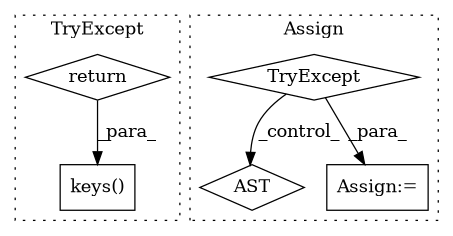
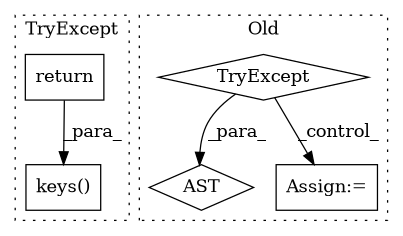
(314, 30) -> (263, 30)
(98, 77) -> (65, 77)
(299, 132) -> (237, 132)
(377, 132) -> (338, 132)
